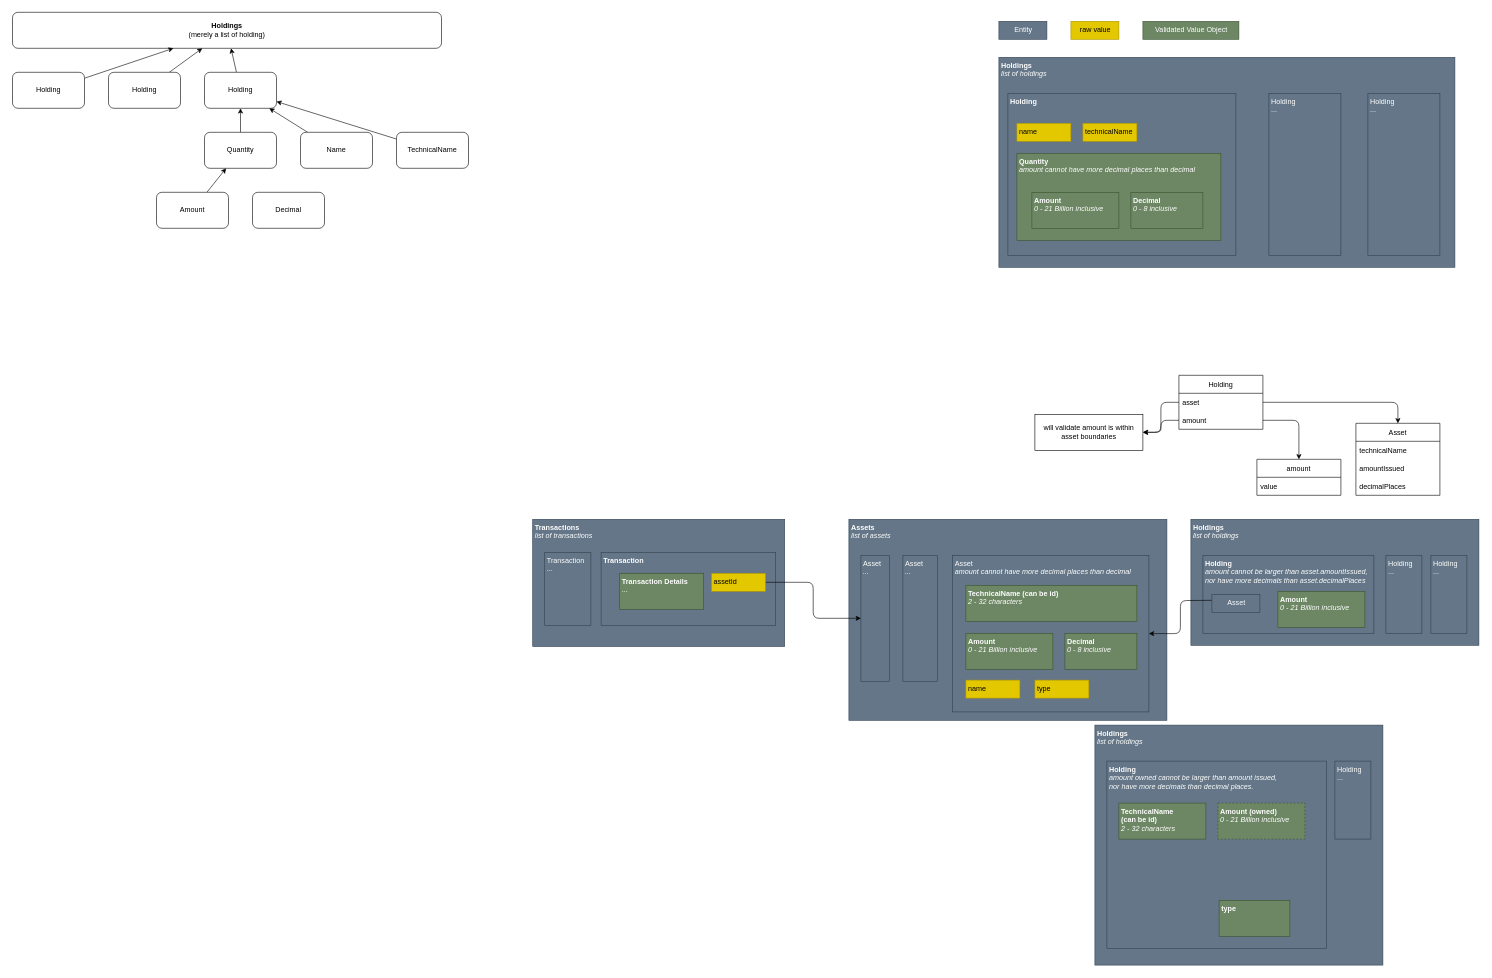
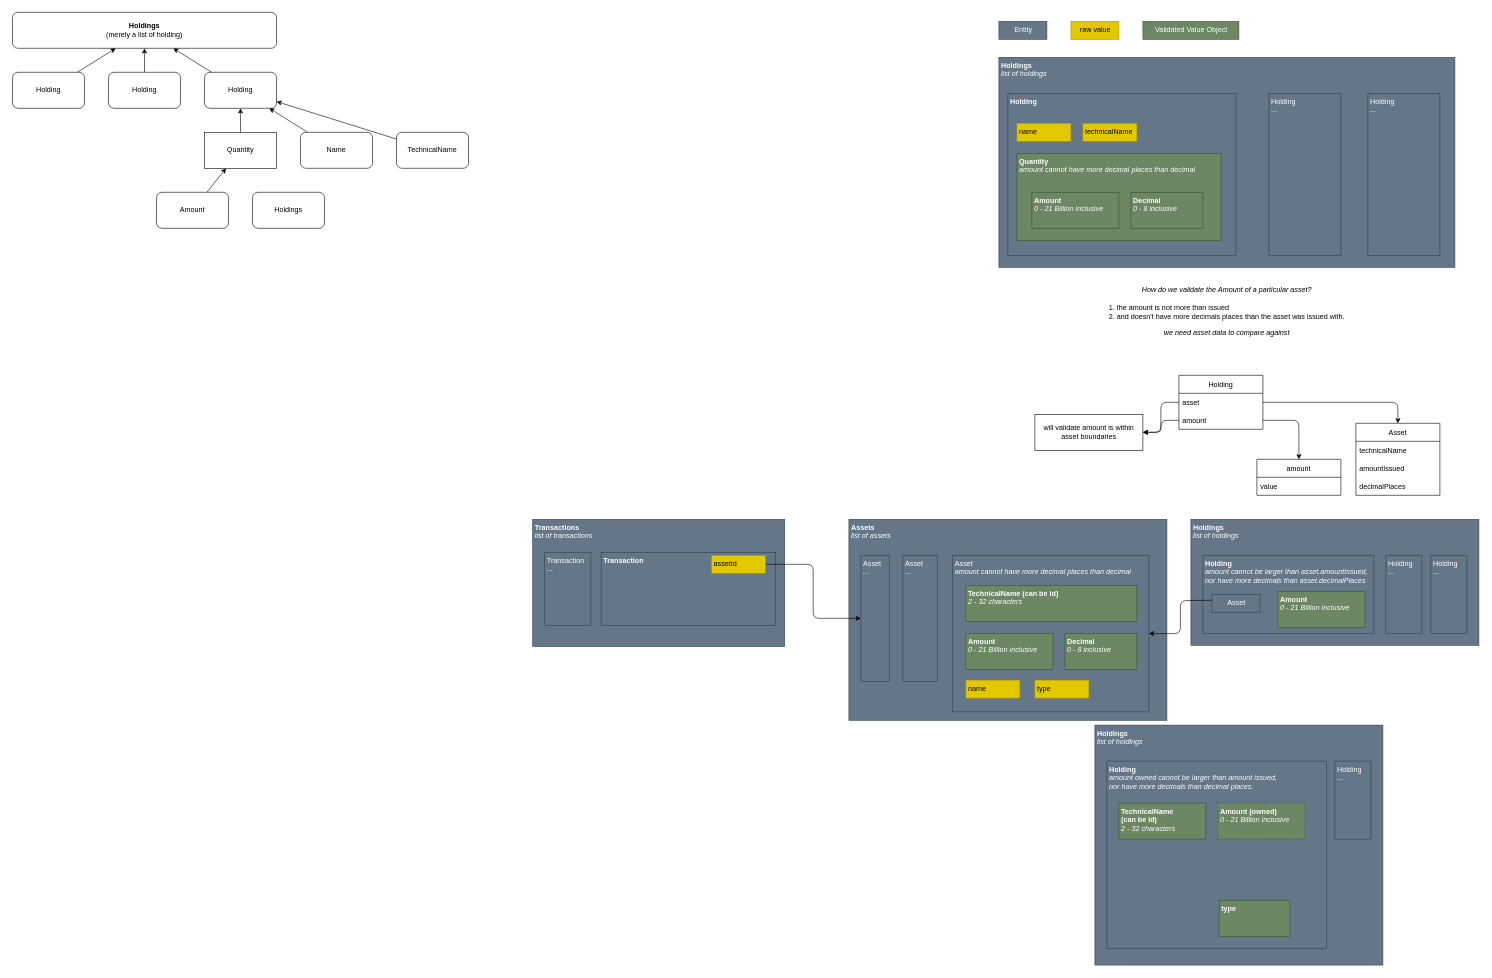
(227, 30) -> (144, 30)
(240, 150) -> (240, 150)
(288, 210) -> (288, 210)
none -> (1227, 312)
(738, 582) -> (738, 564)
(662, 591) -> none
